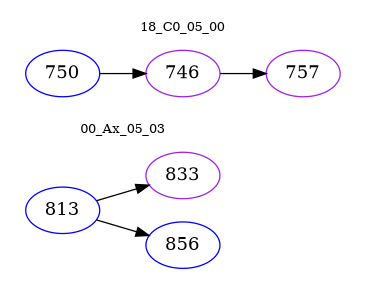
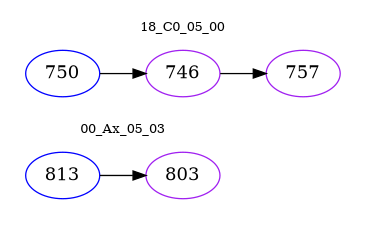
(183, 175) -> (183, 175)
(183, 245) -> none
